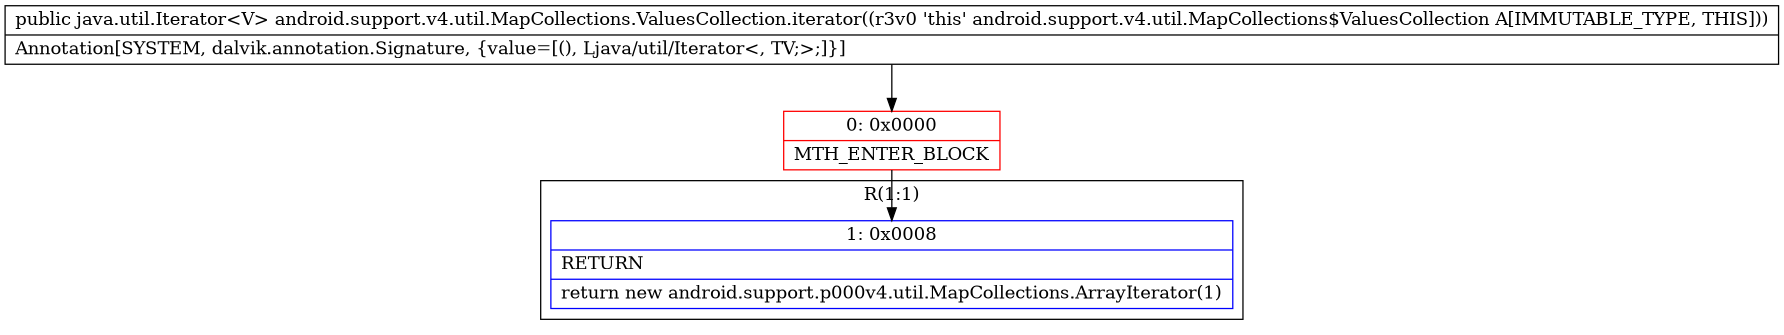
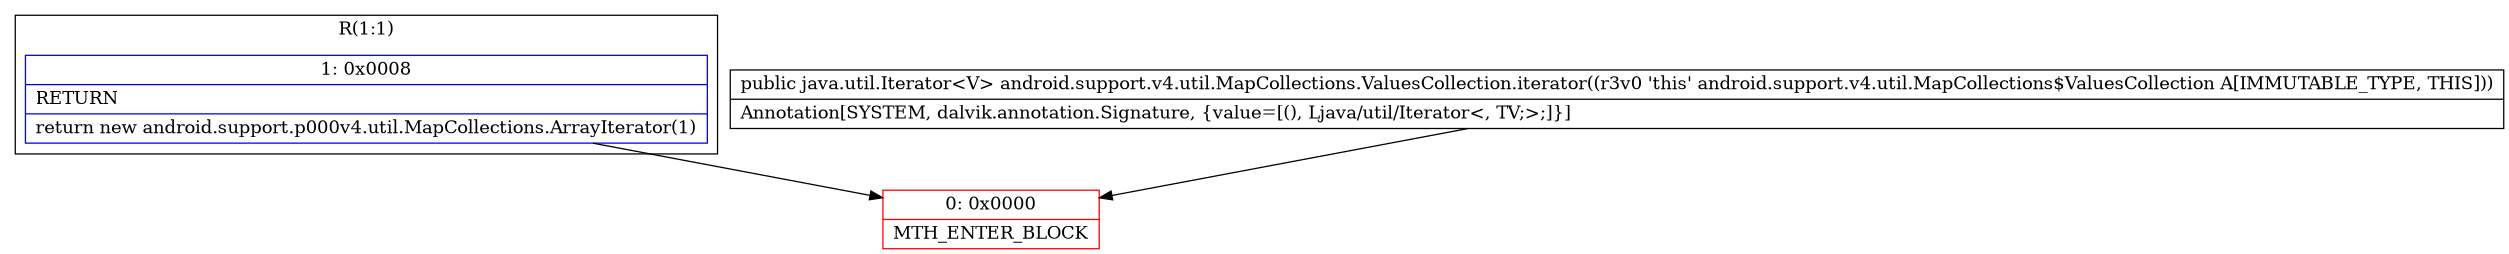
(892, 189) -> (731, 169)
